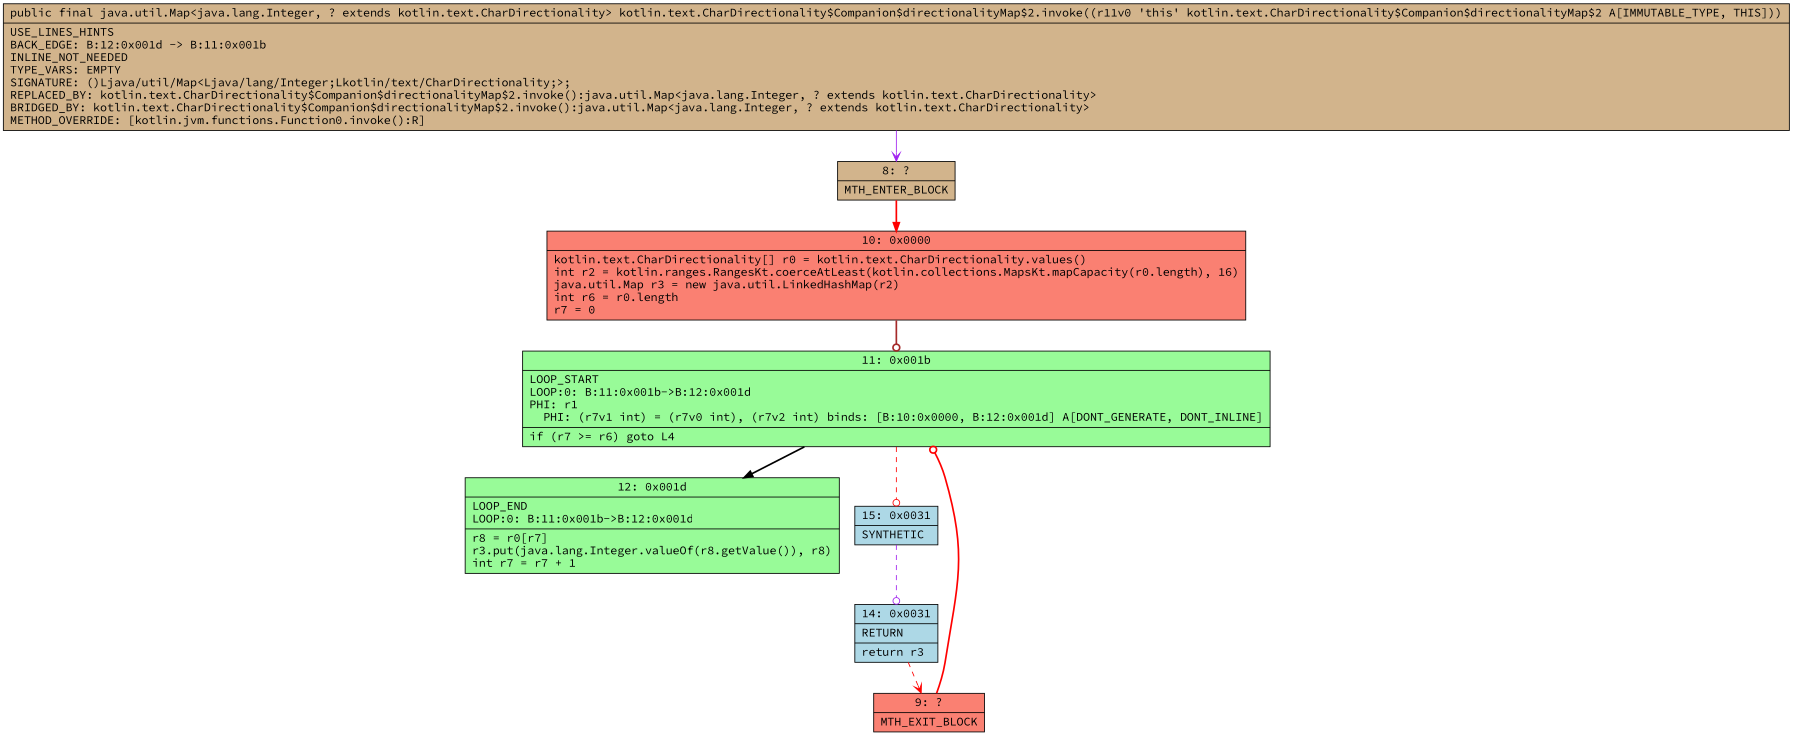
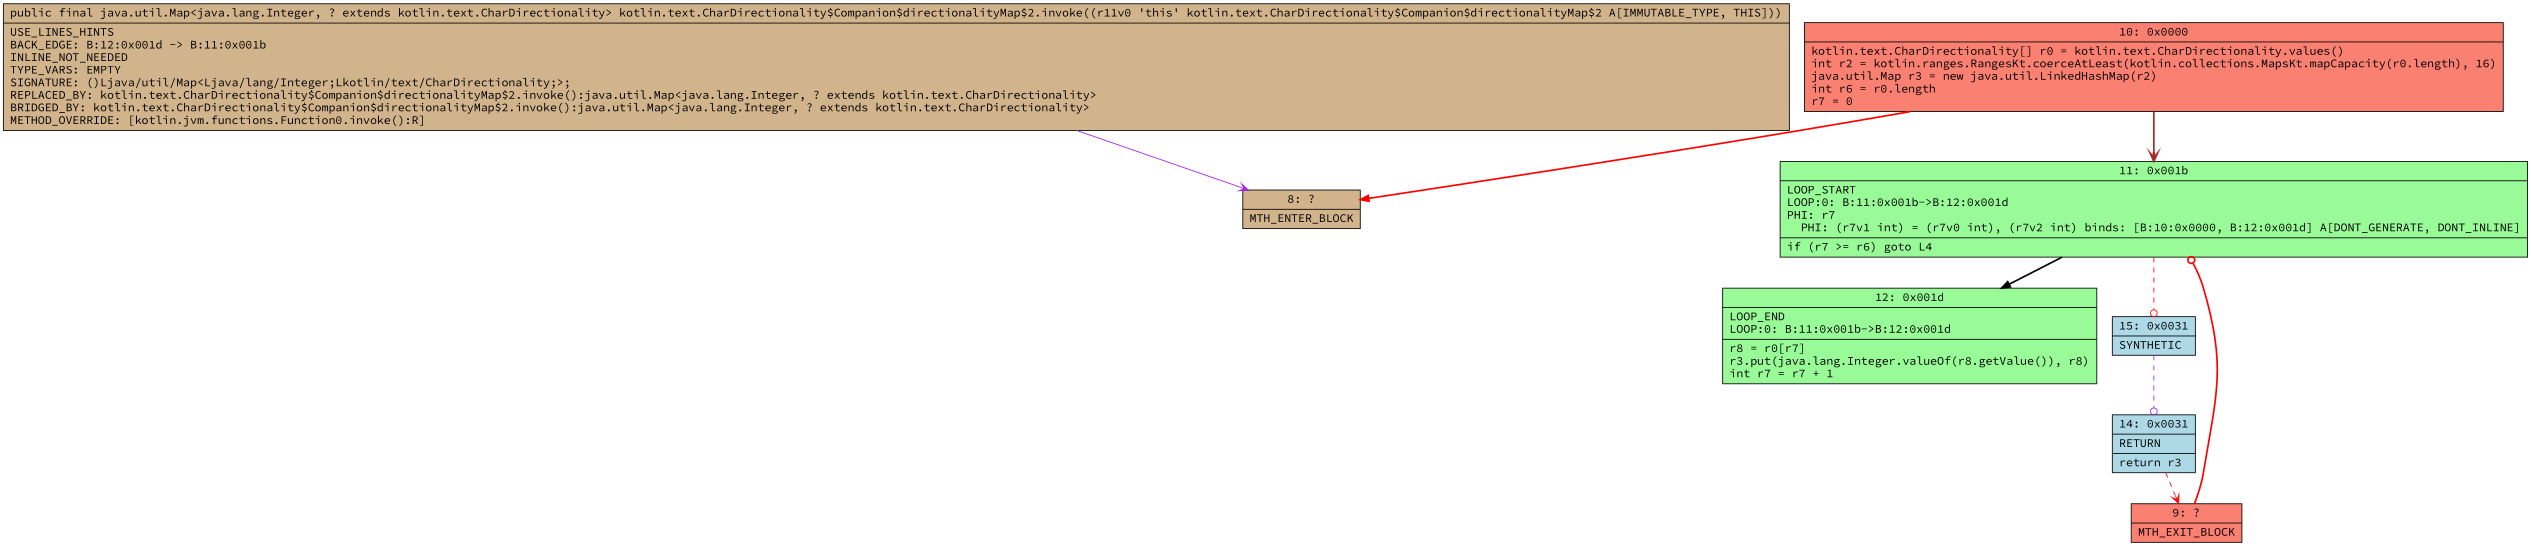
(896, 211) -> (1640, 156)
(896, 332) -> (2154, 132)
(557, 405) -> (1815, 215)
